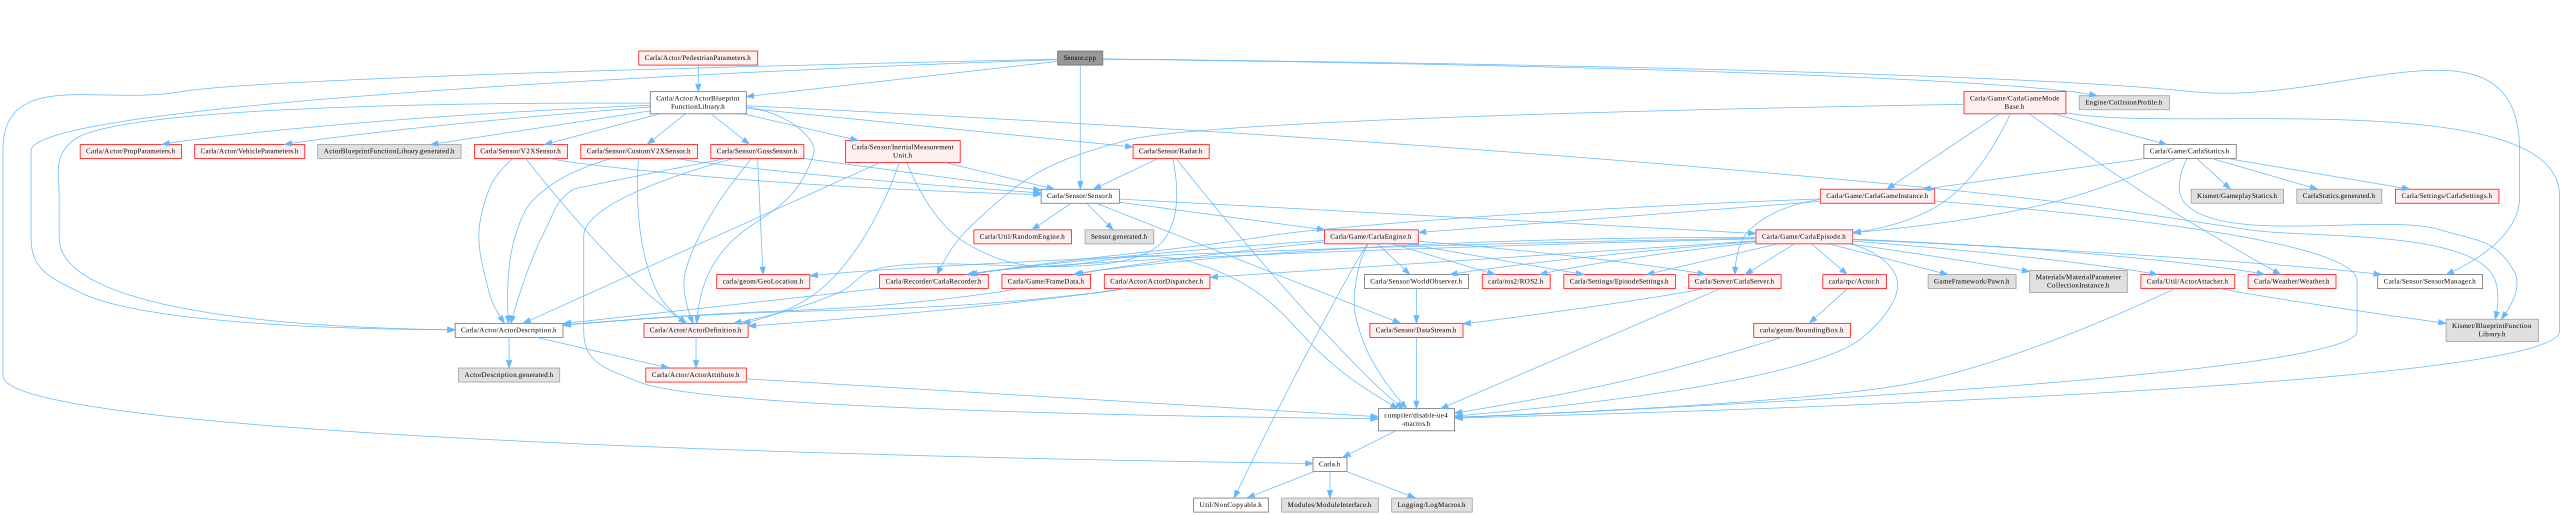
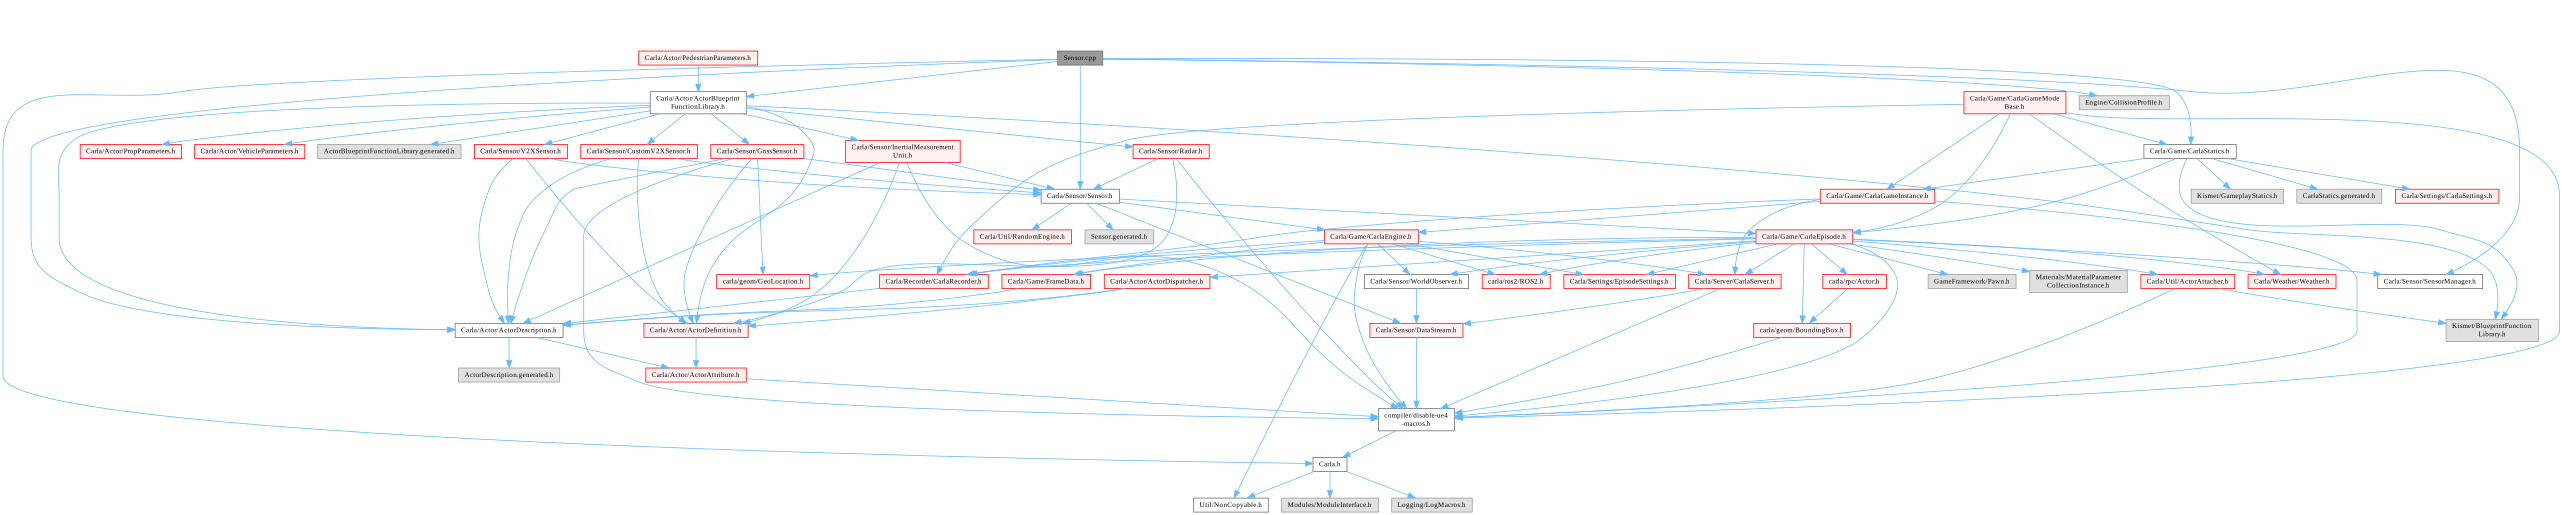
none -> (1665, 62)
none -> (1803, 280)
